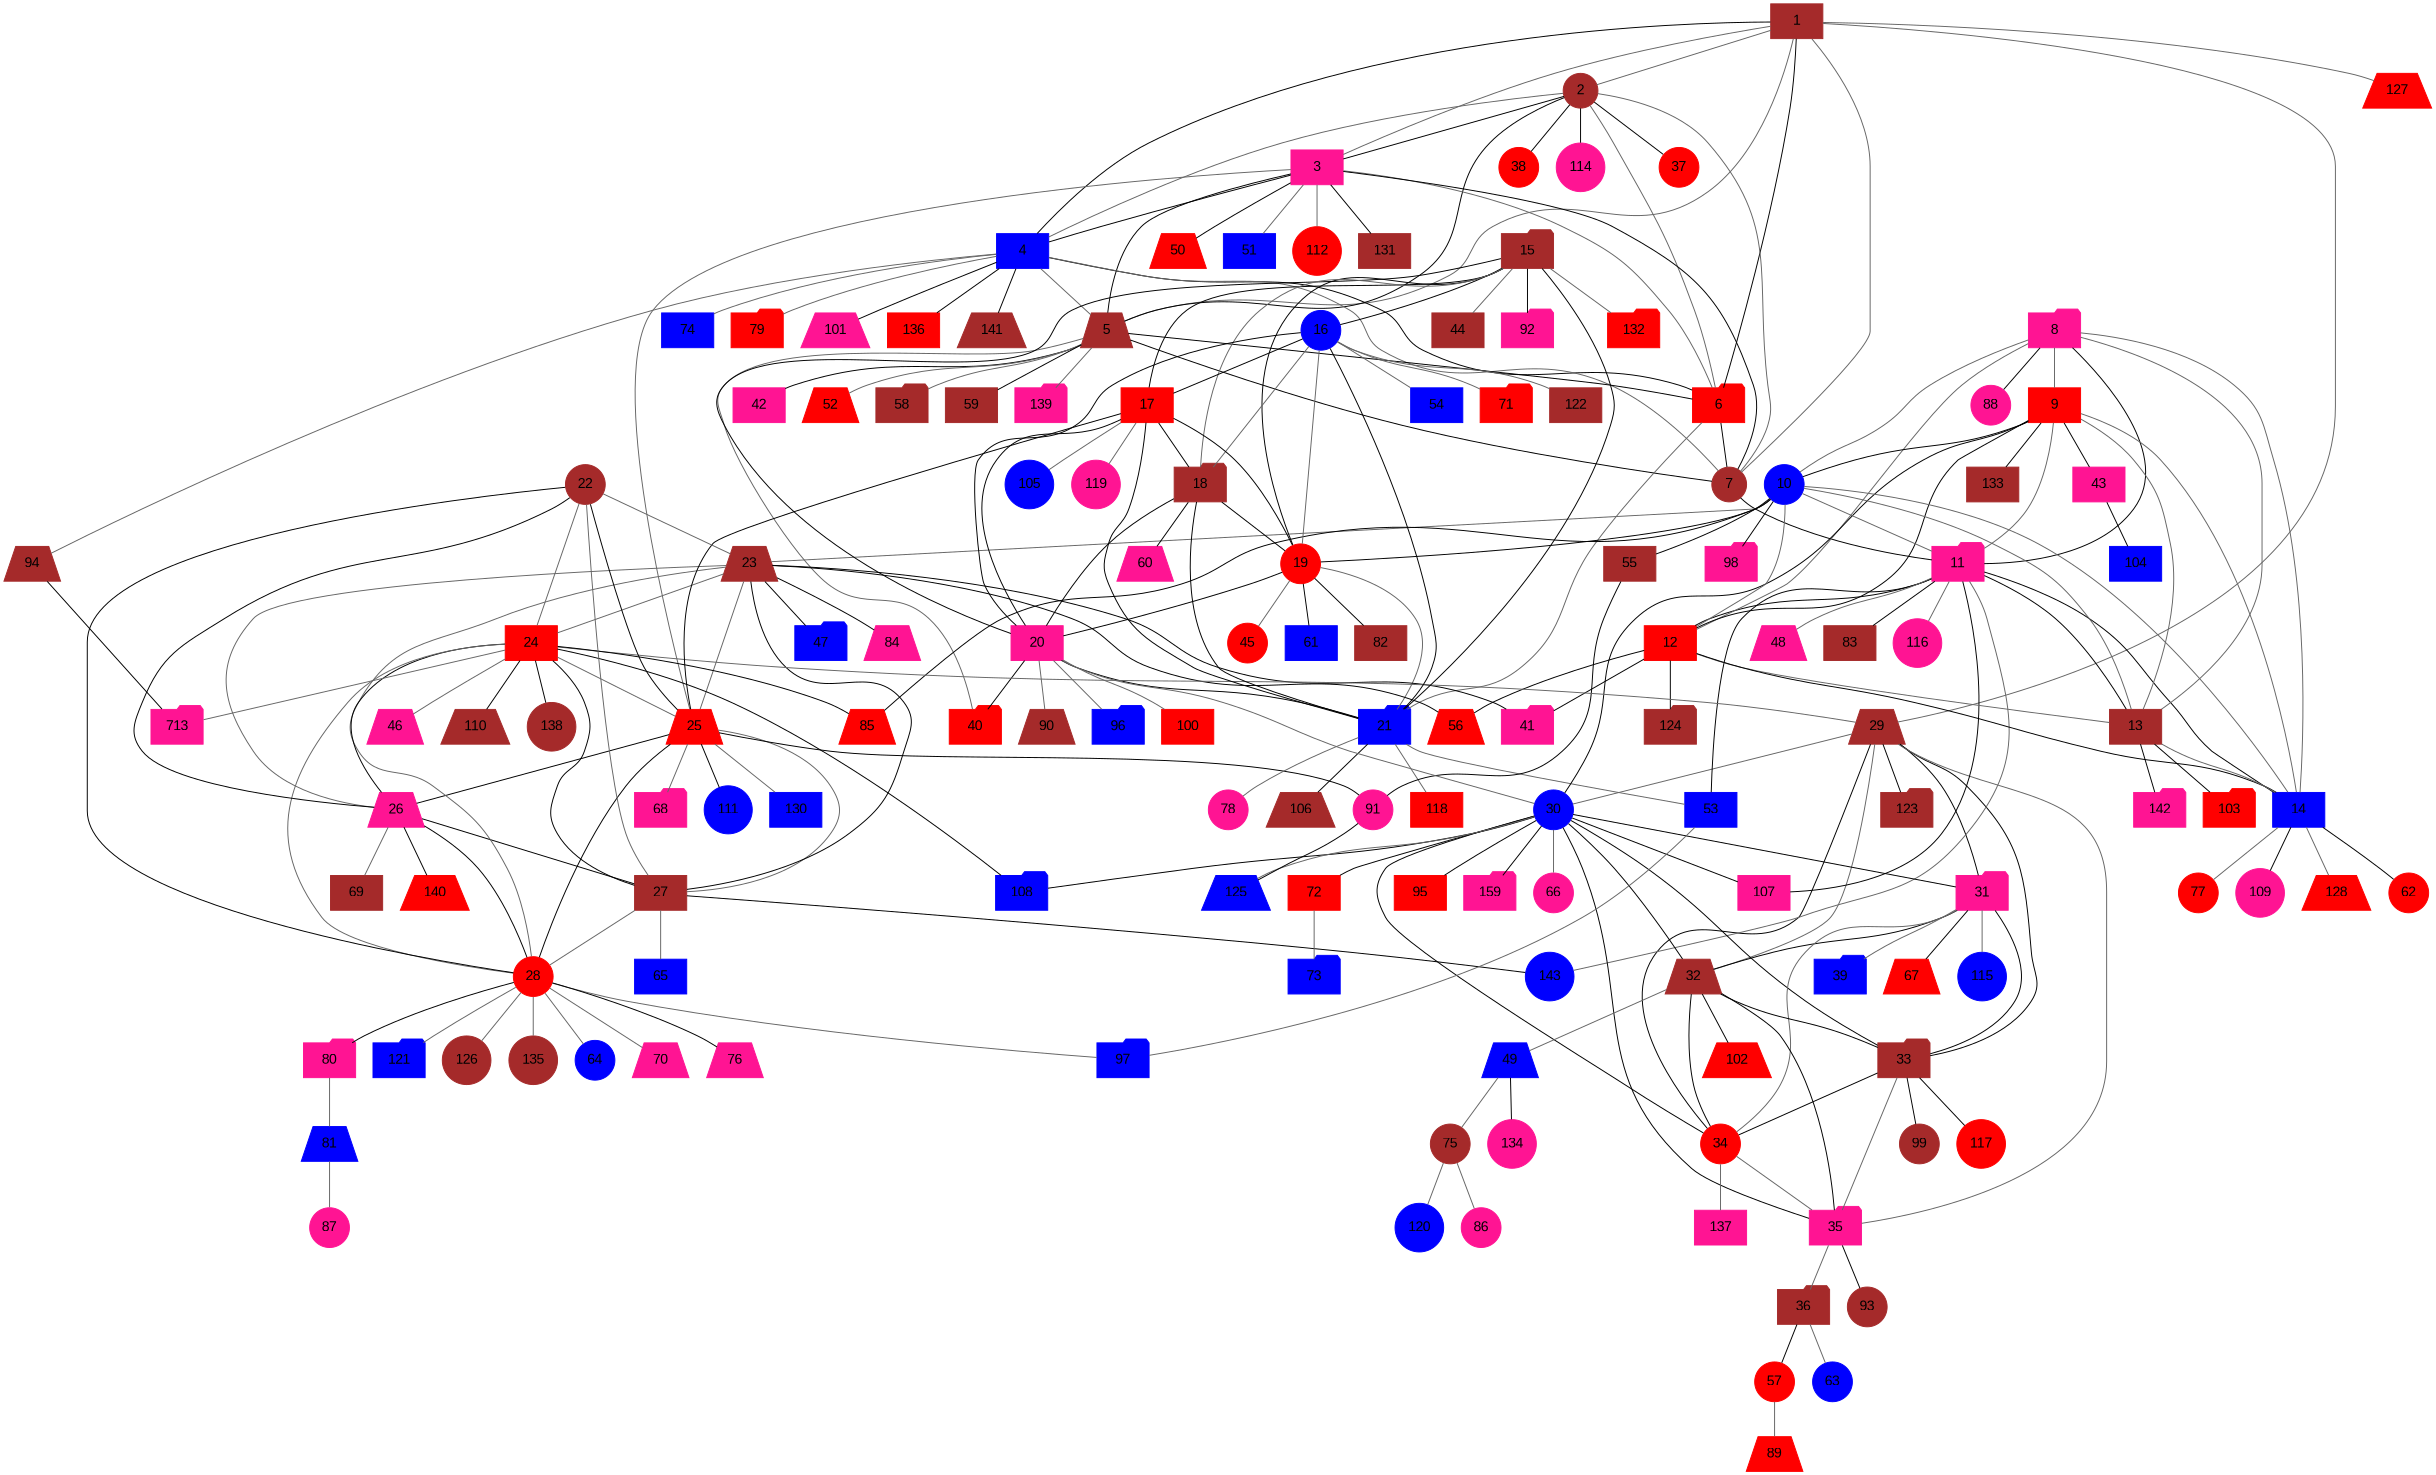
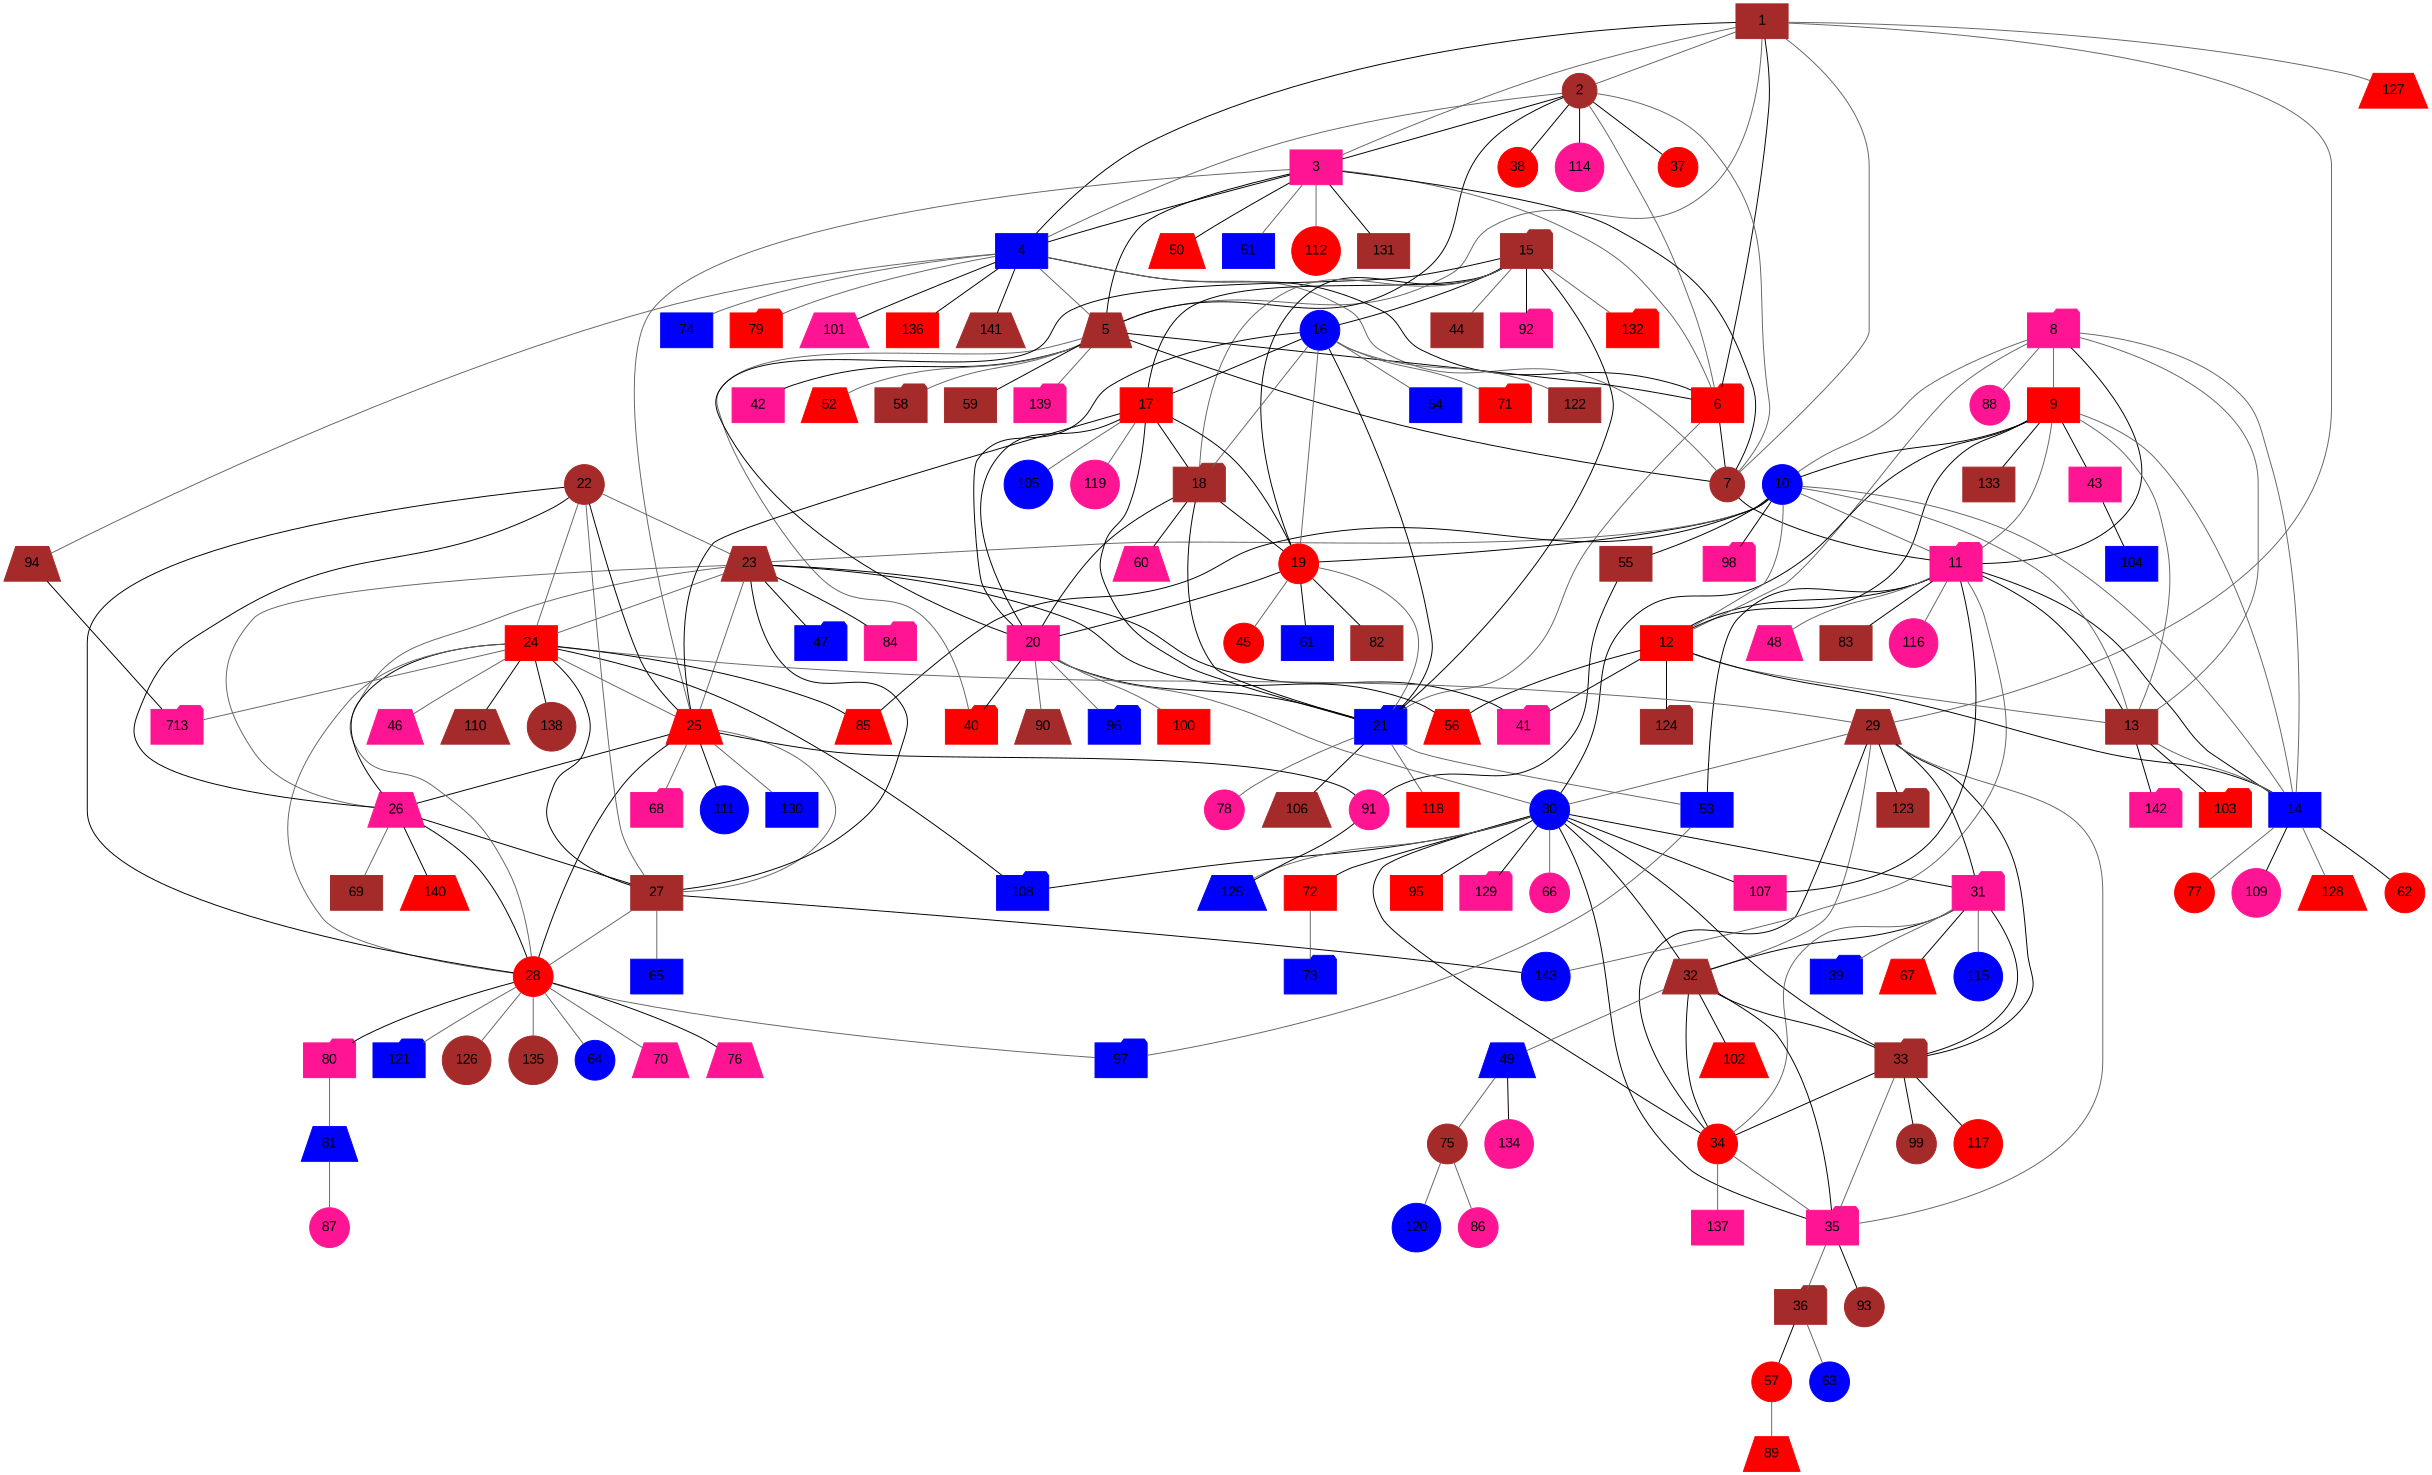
(2022, 369) -> (2021, 369)
(892, 643) -> (890, 643)
(1490, 893) -> (1486, 893)
